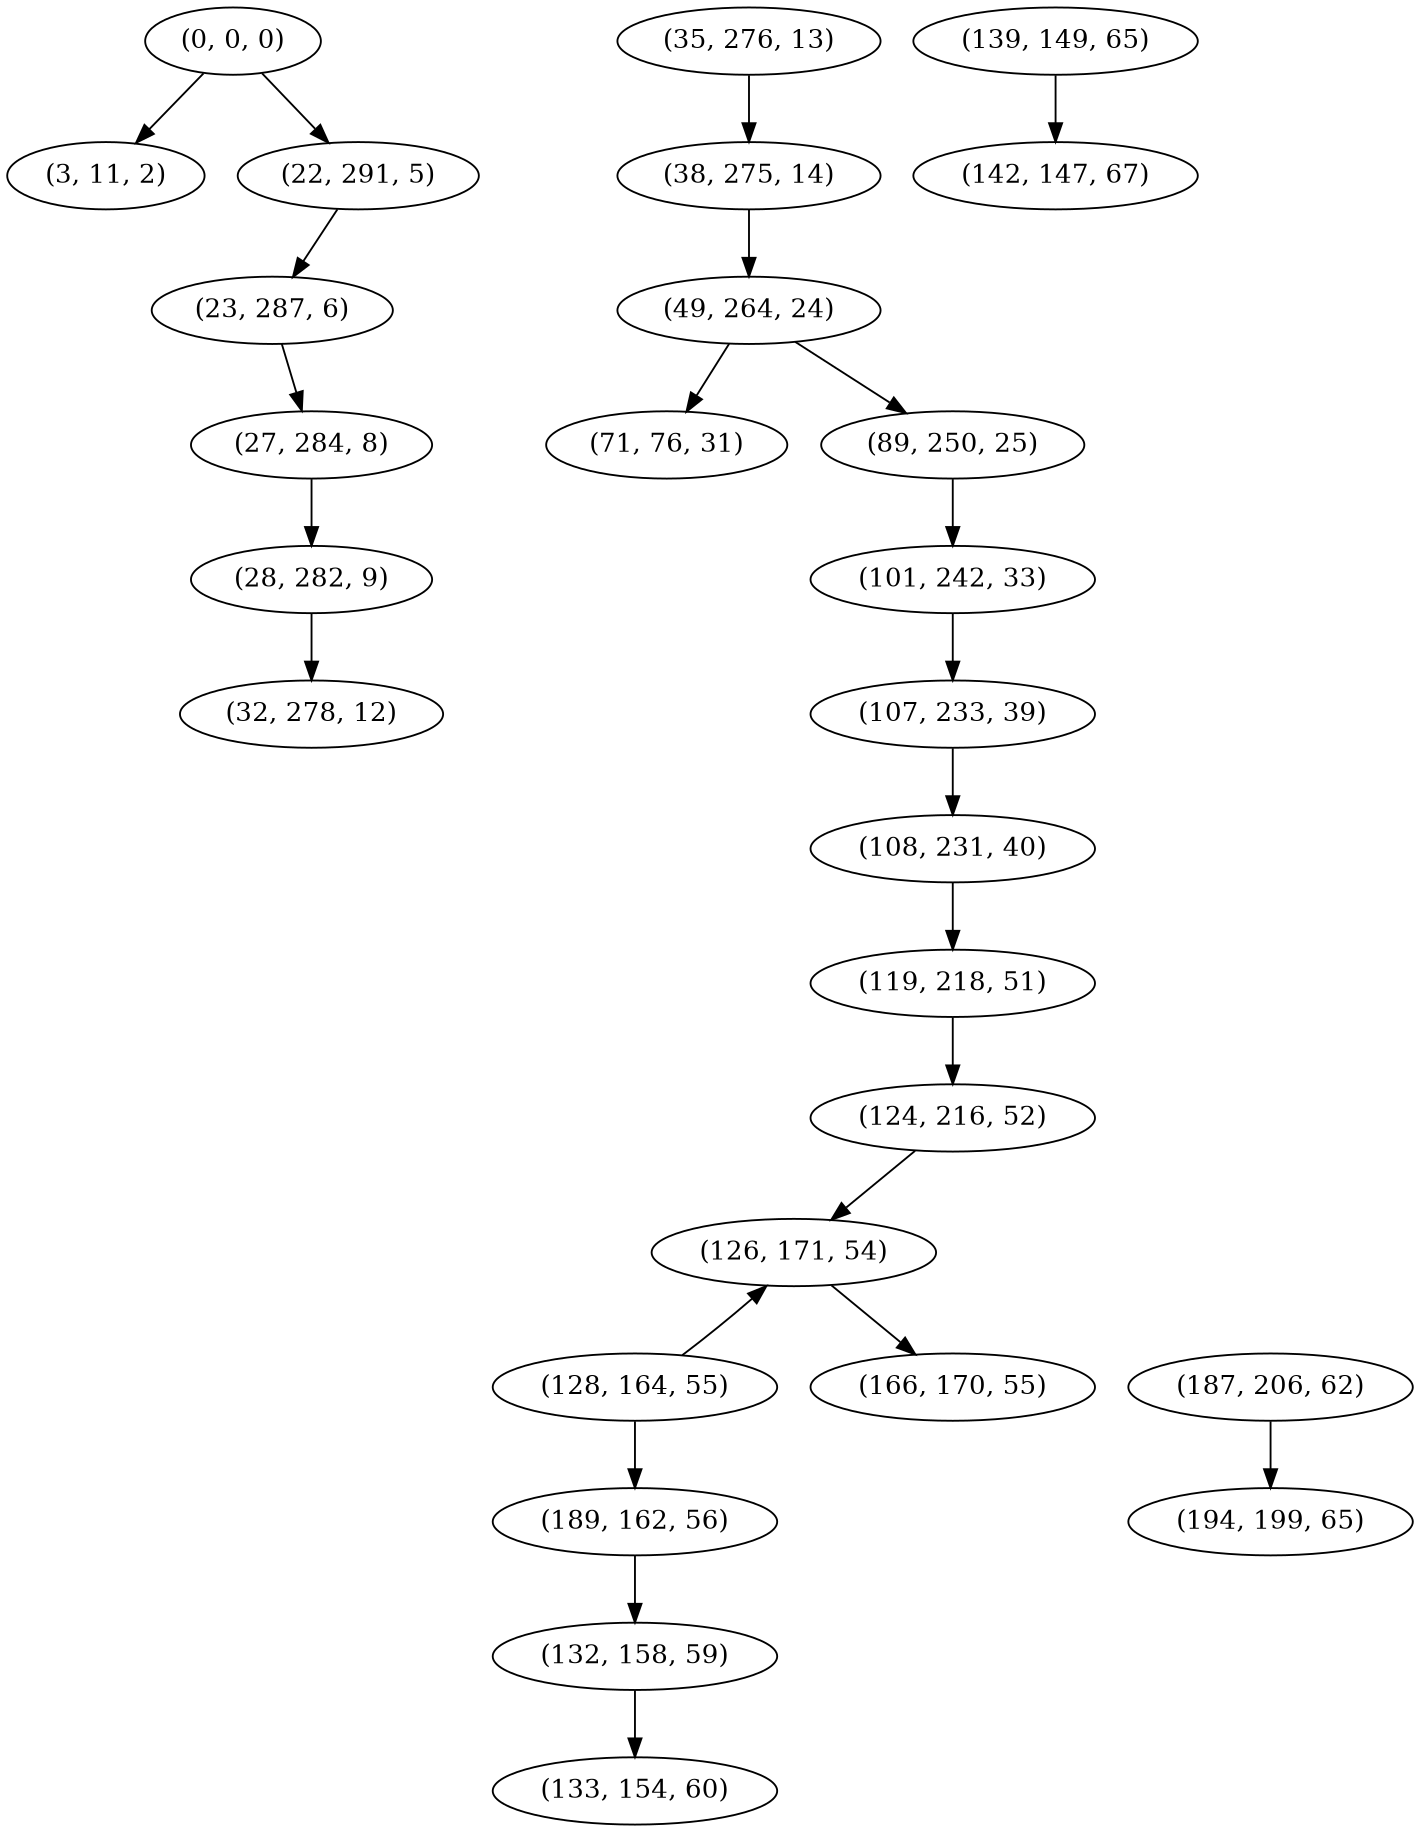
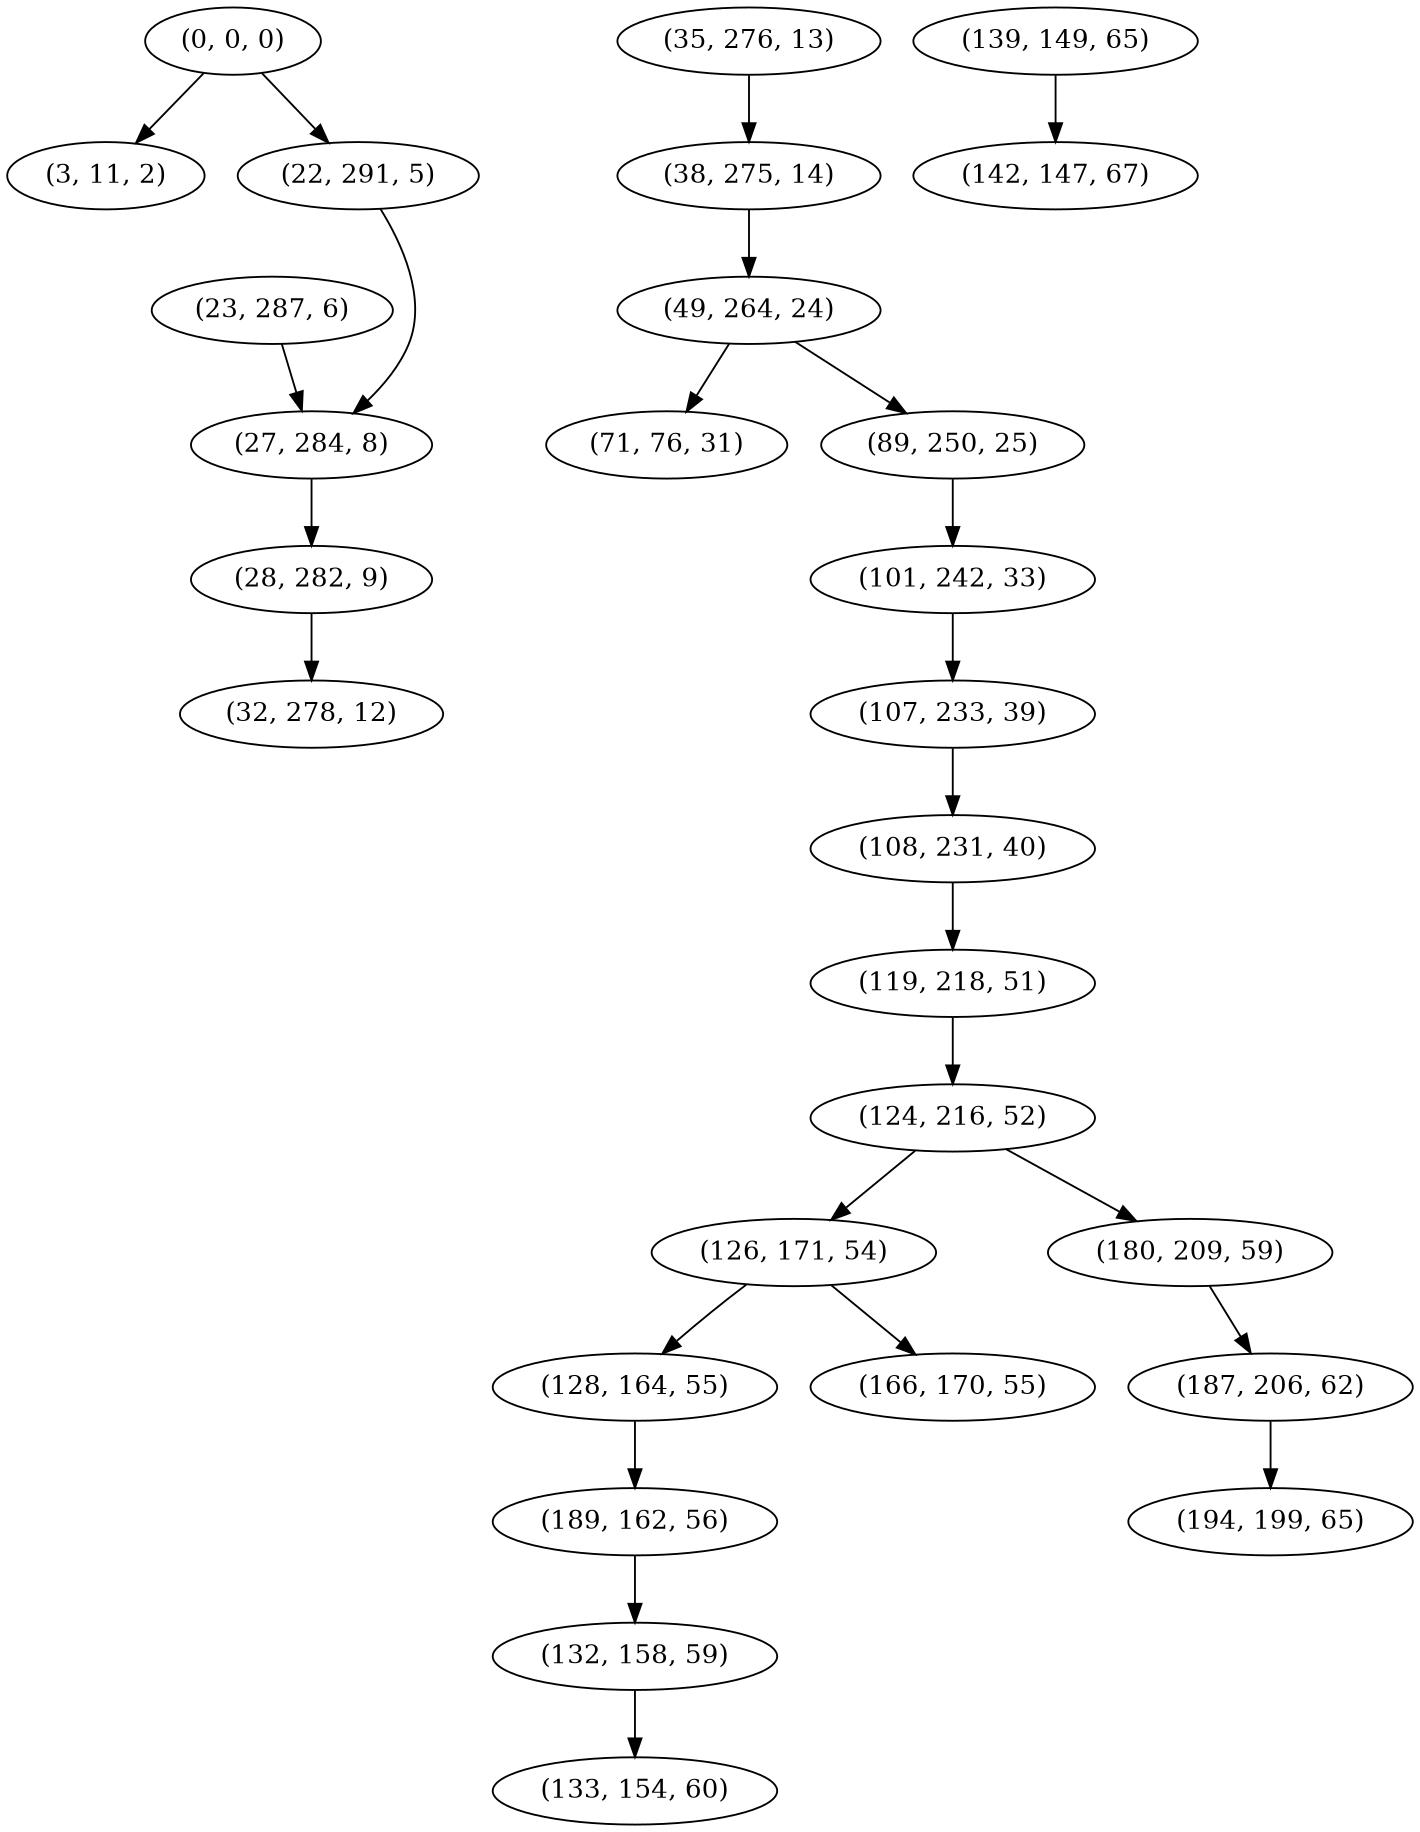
(320, 235) -> (415, 308)
none -> (1190, 1253)
(718, 1327) -> (711, 1312)
